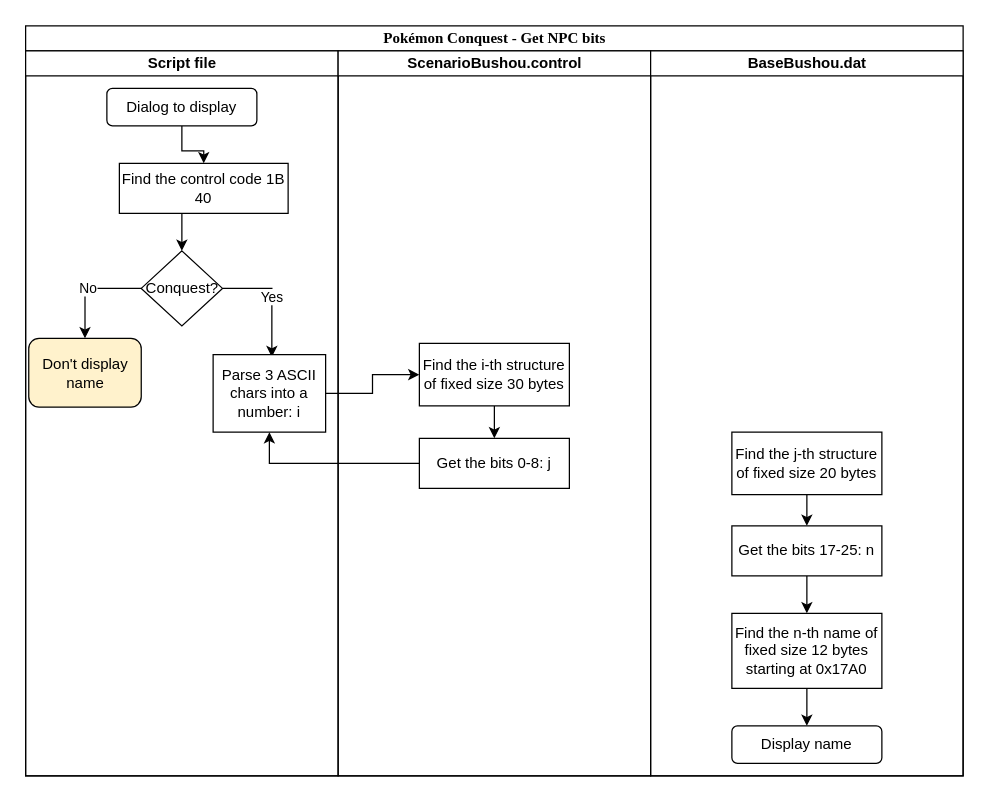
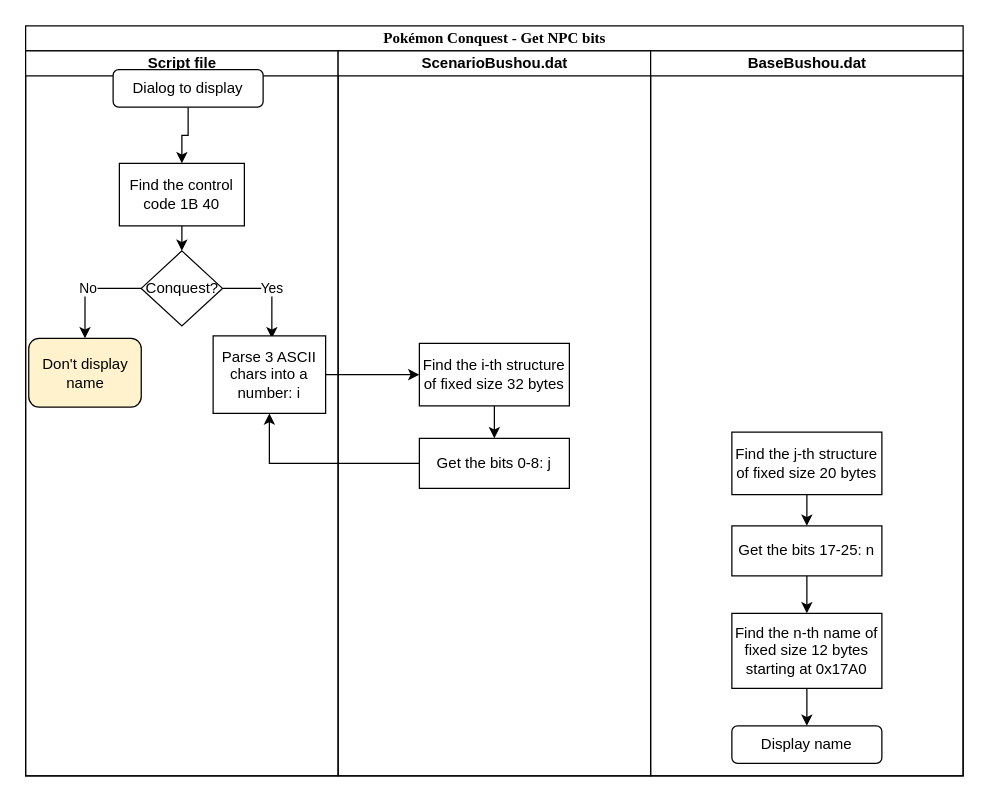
(495, 63) -> (495, 63)
(182, 107) -> (188, 88)
(204, 188) -> (182, 194)
(494, 374) -> (494, 374)
(269, 393) -> (269, 374)
